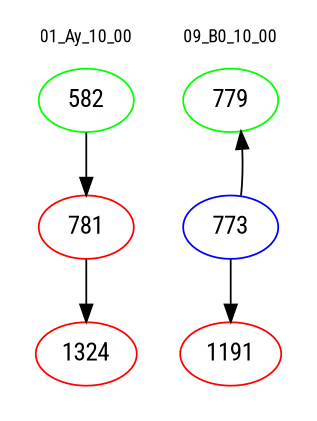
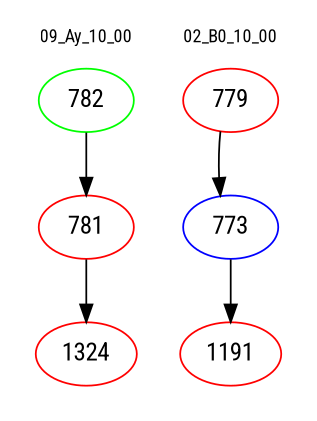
(86, 38) -> (86, 38)
(231, 38) -> (231, 38)
(86, 100) -> (86, 100)
(231, 100) -> (231, 100)
(242, 172) -> (219, 155)
